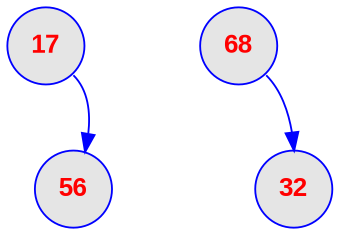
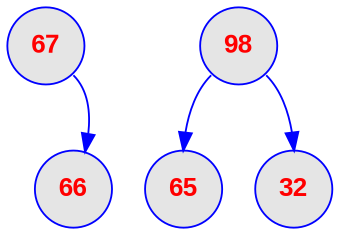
(46, 46) -> (46, 46)
(239, 46) -> (239, 46)
(73, 189) -> (73, 189)
none -> (184, 189)
